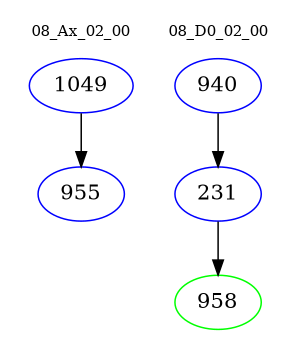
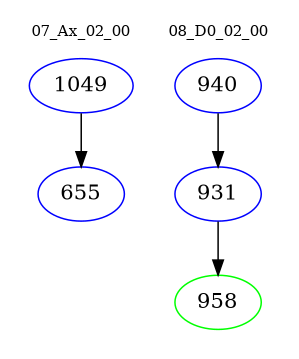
(81, 32) -> (81, 32)
(81, 194) -> (81, 194)
(218, 194) -> (218, 194)
